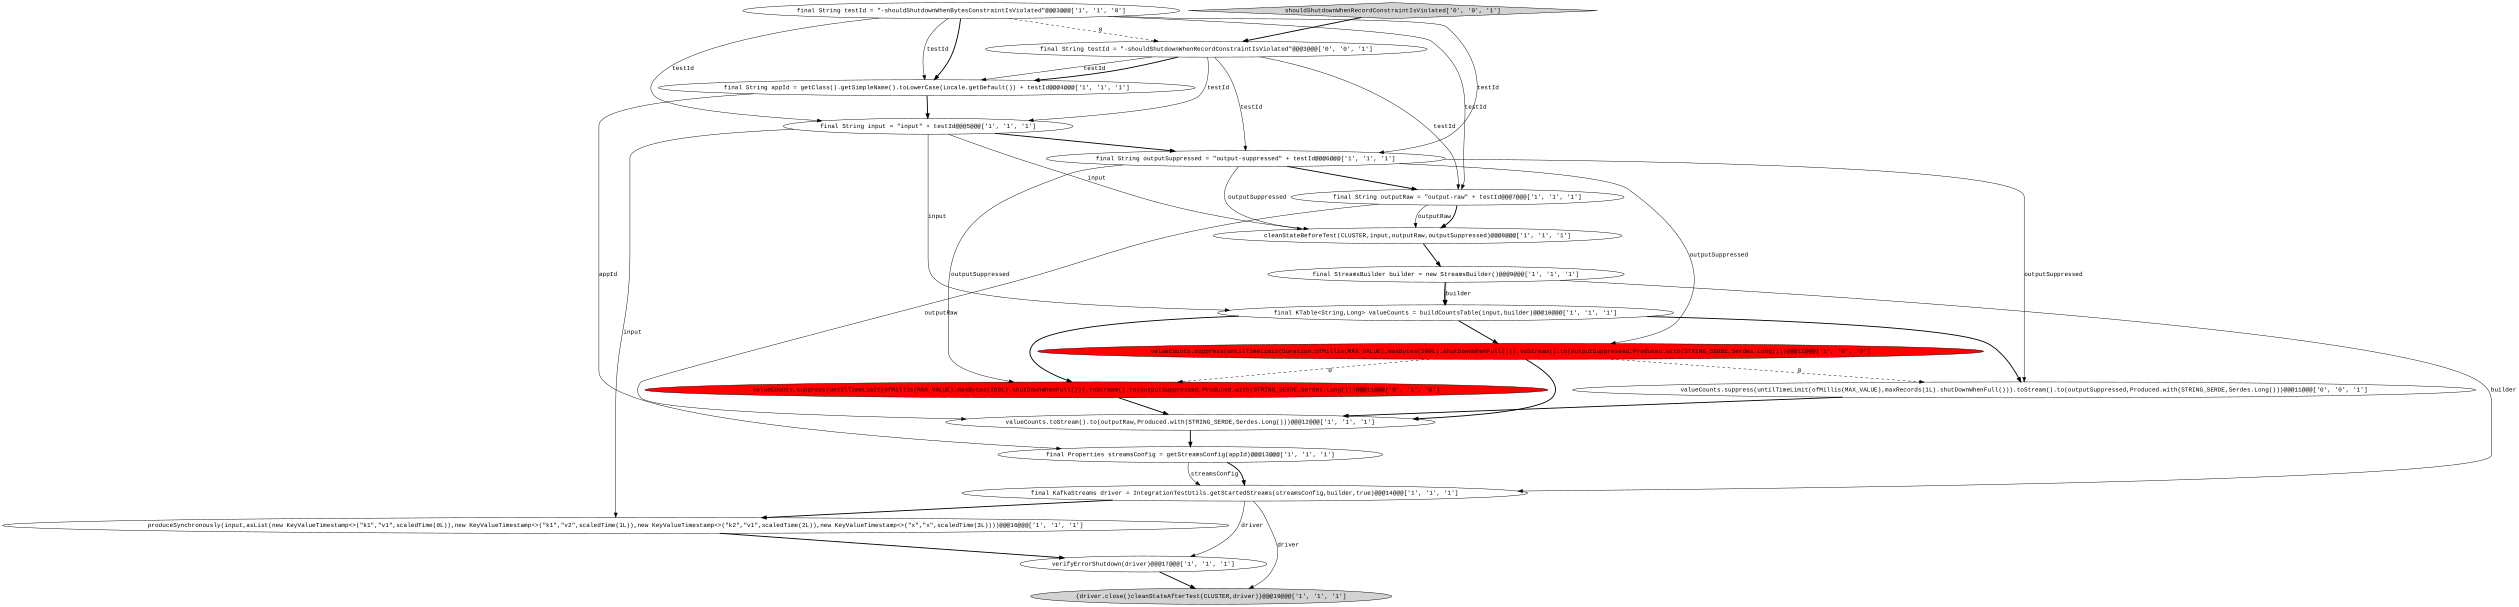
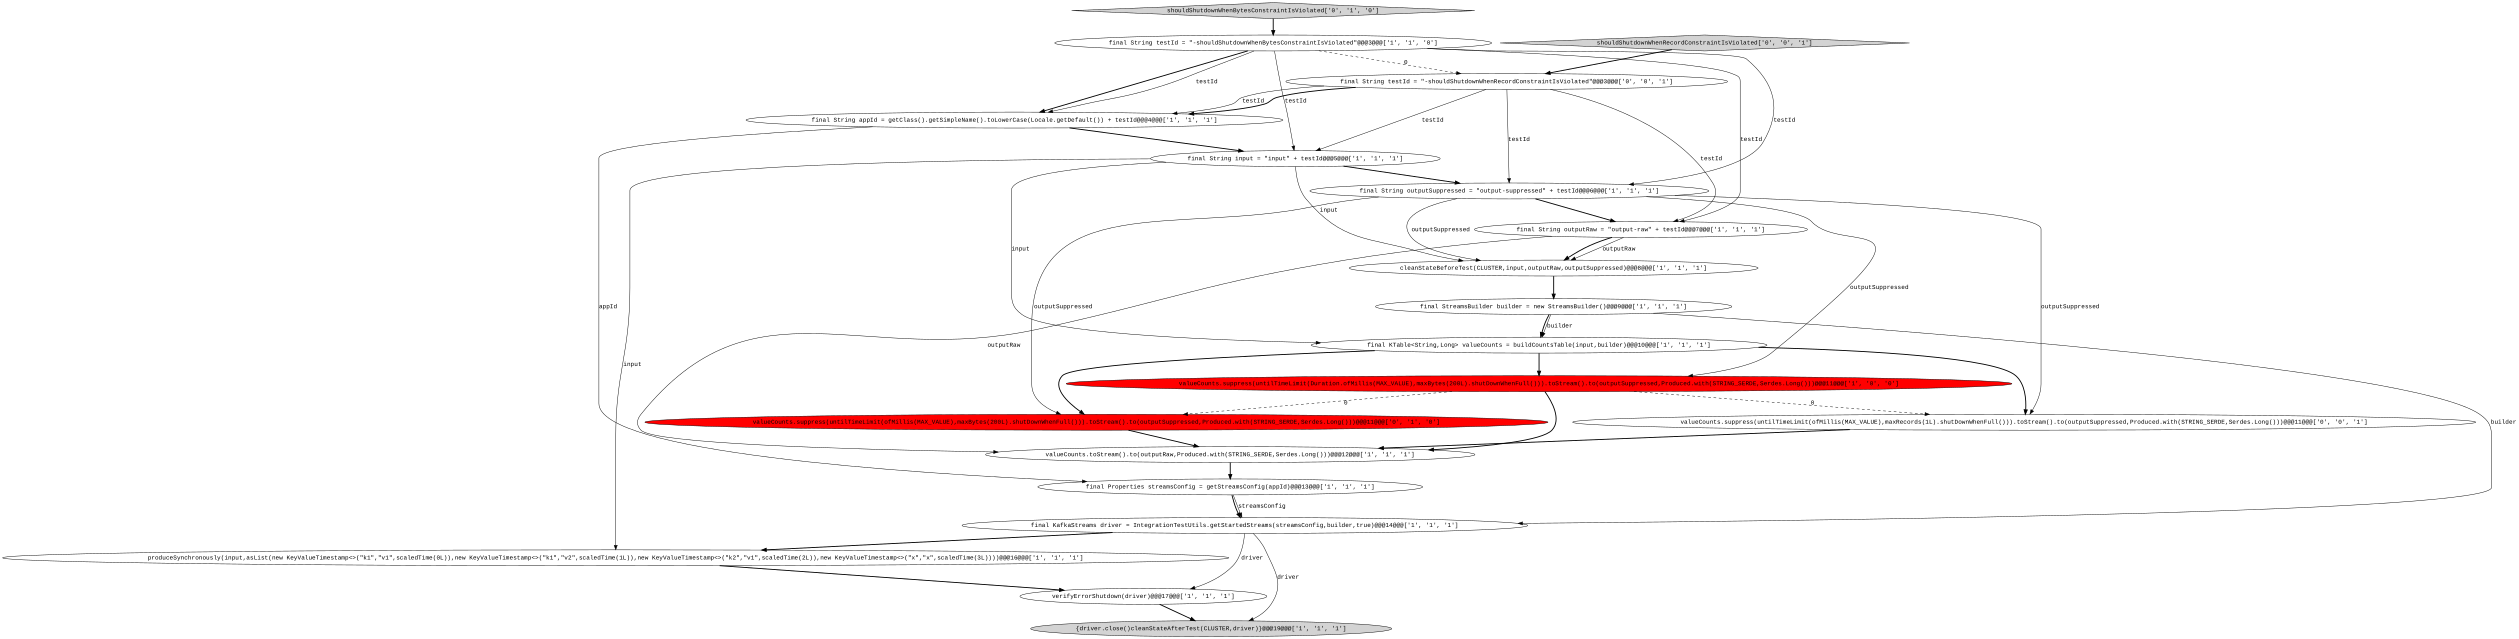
none -> (1273, 11)
